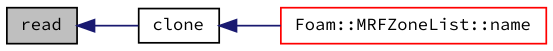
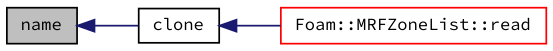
(42, 26) -> (42, 26)
(414, 26) -> (414, 26)
